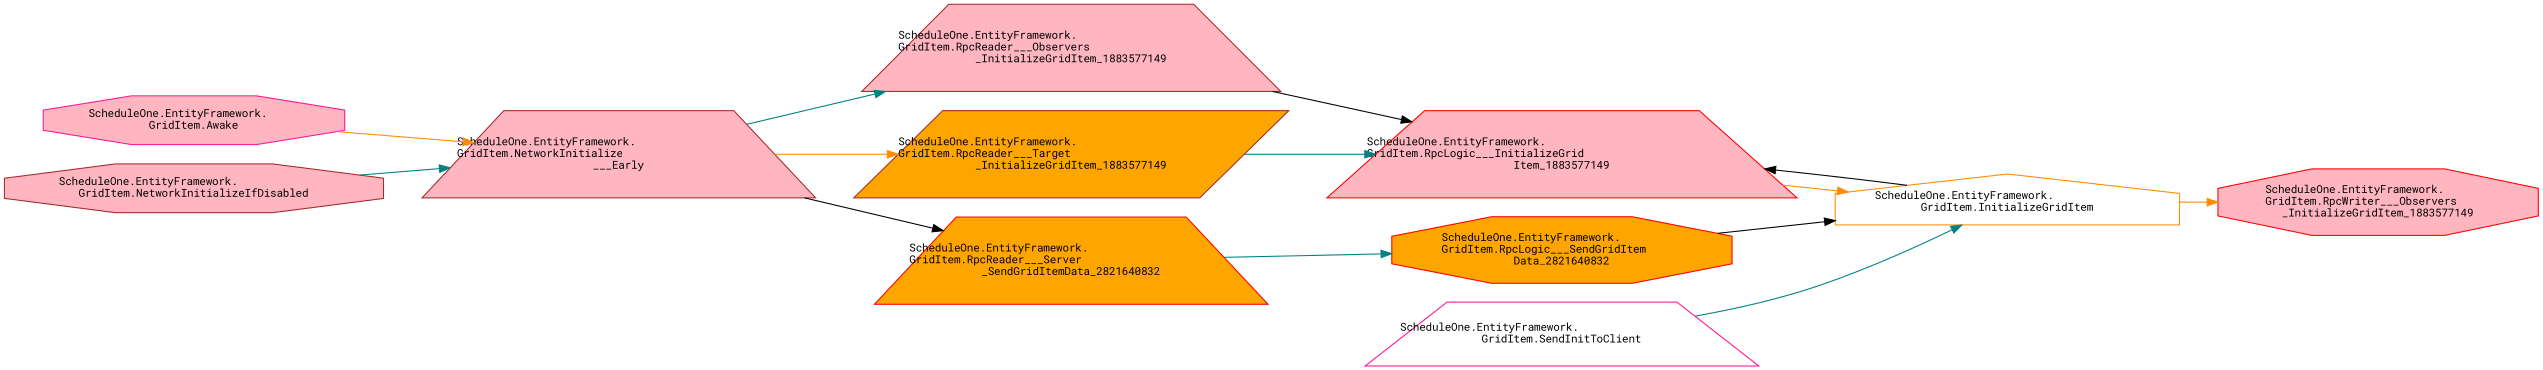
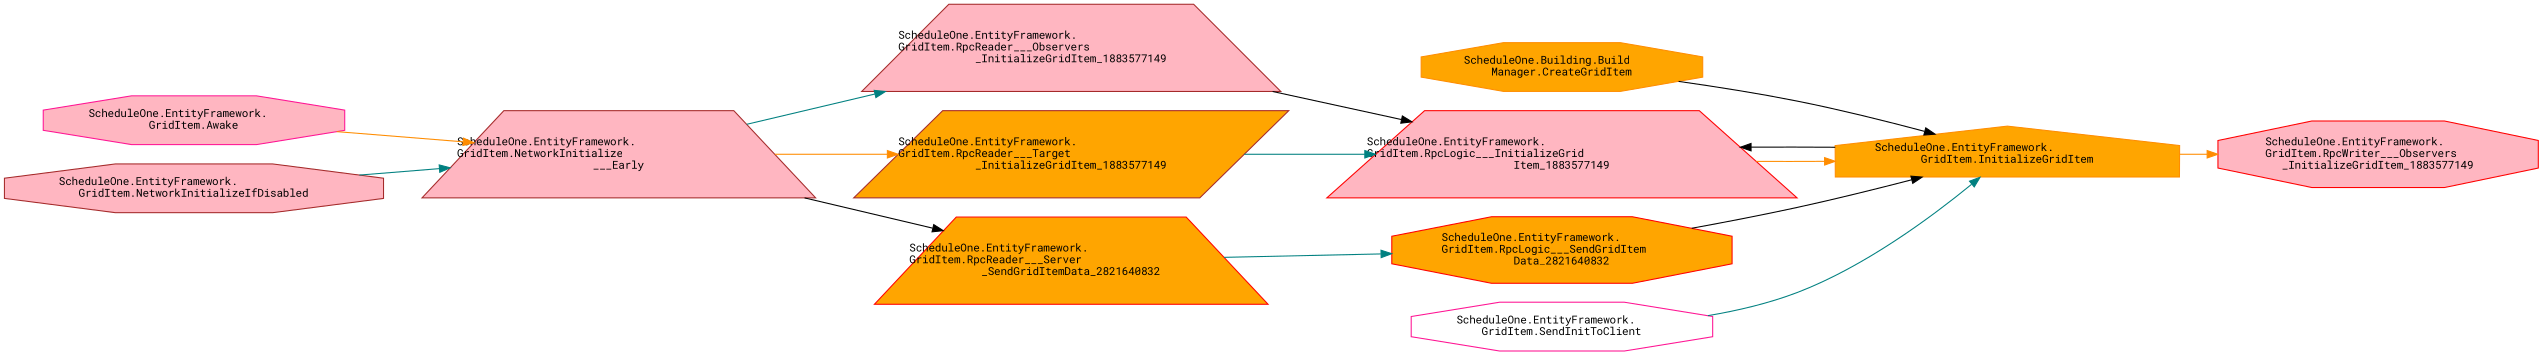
none -> (1562, 67)
(2007, 202) -> (2007, 154)
(1562, 334) -> (1562, 327)
